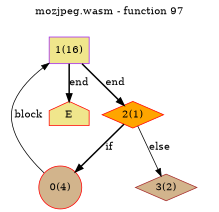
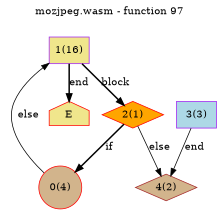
(115, 83) -> (115, 83)
(28, 115) -> (28, 115)
none -> (196, 115)
(166, 187) -> (166, 187)
